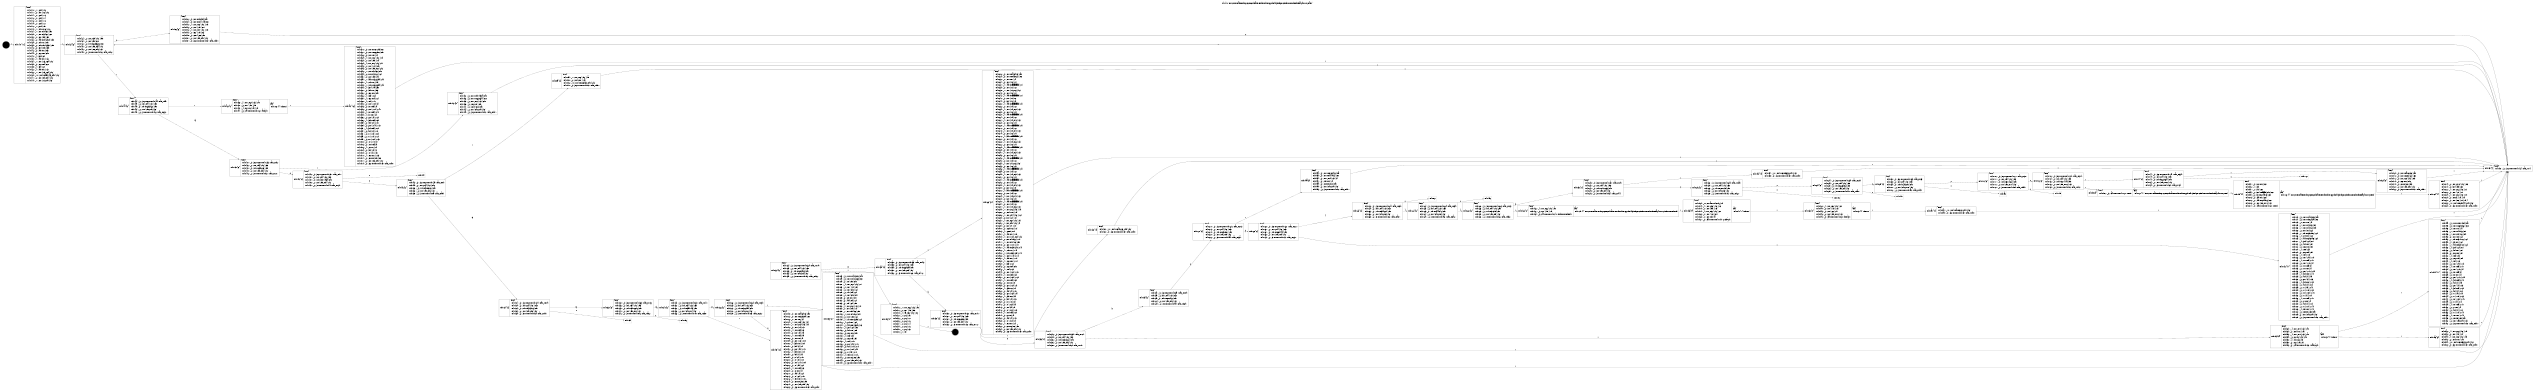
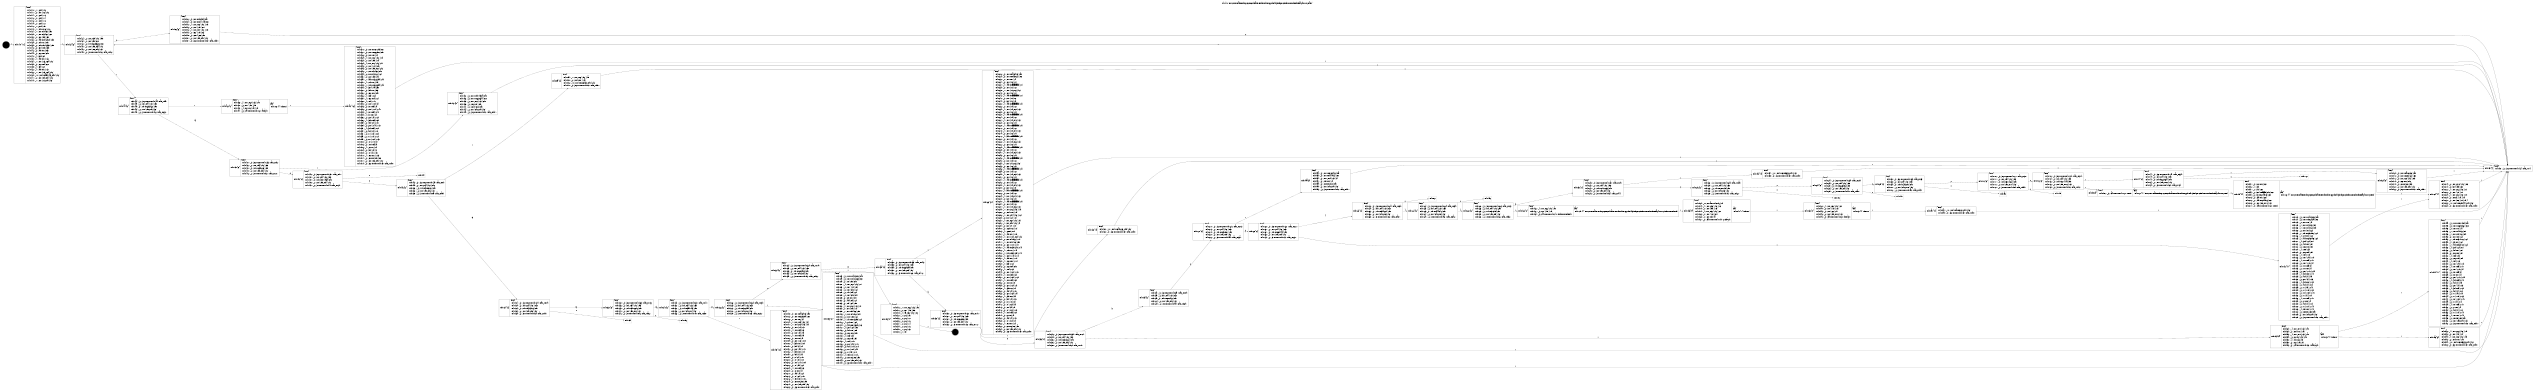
(2428, 219) -> (2376, 216)
(760, 323) -> (767, 290)
